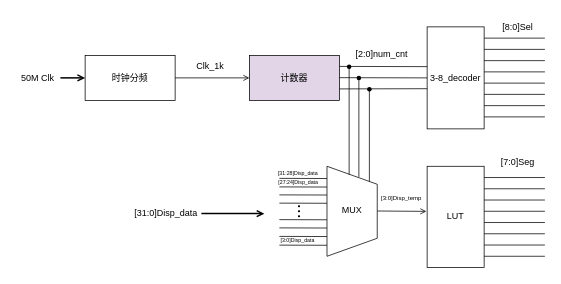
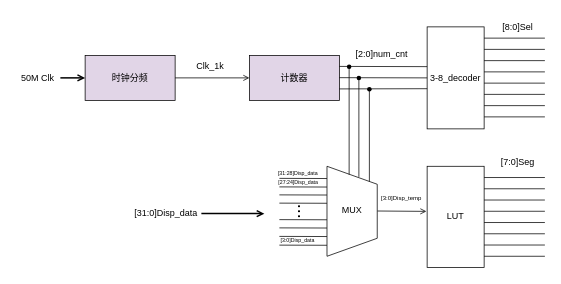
(130, 78) -> (130, 78)
